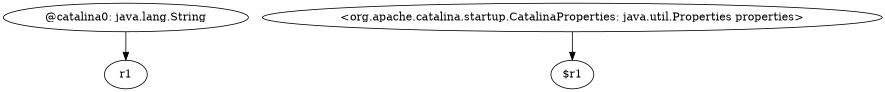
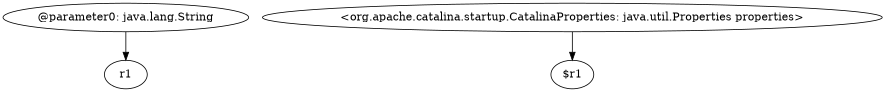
(126, 17) -> (126, 17)
